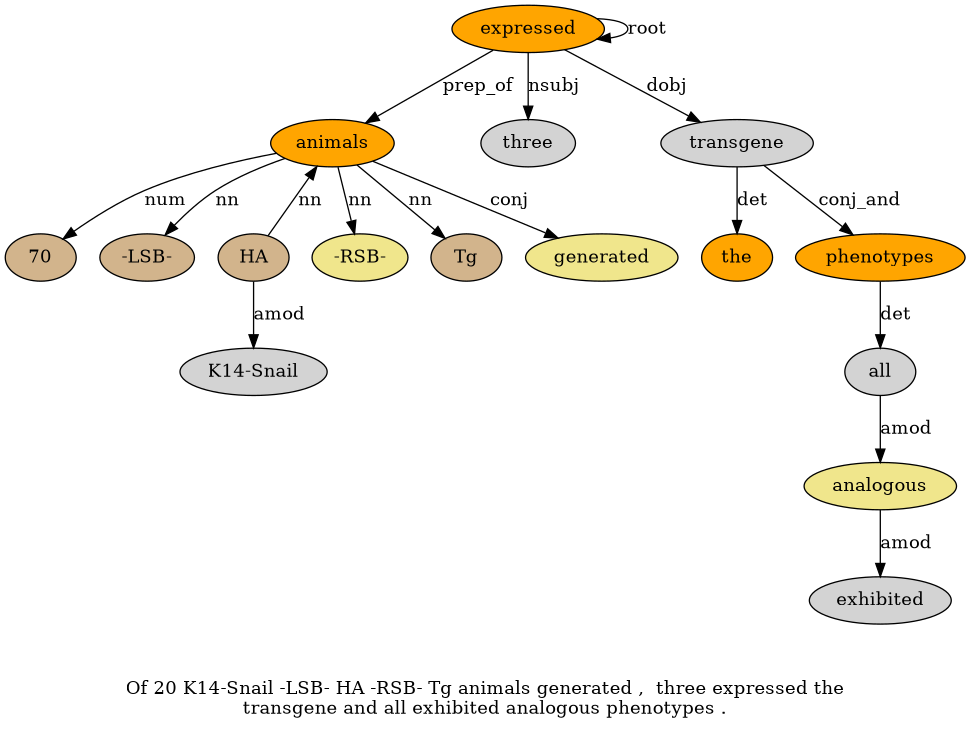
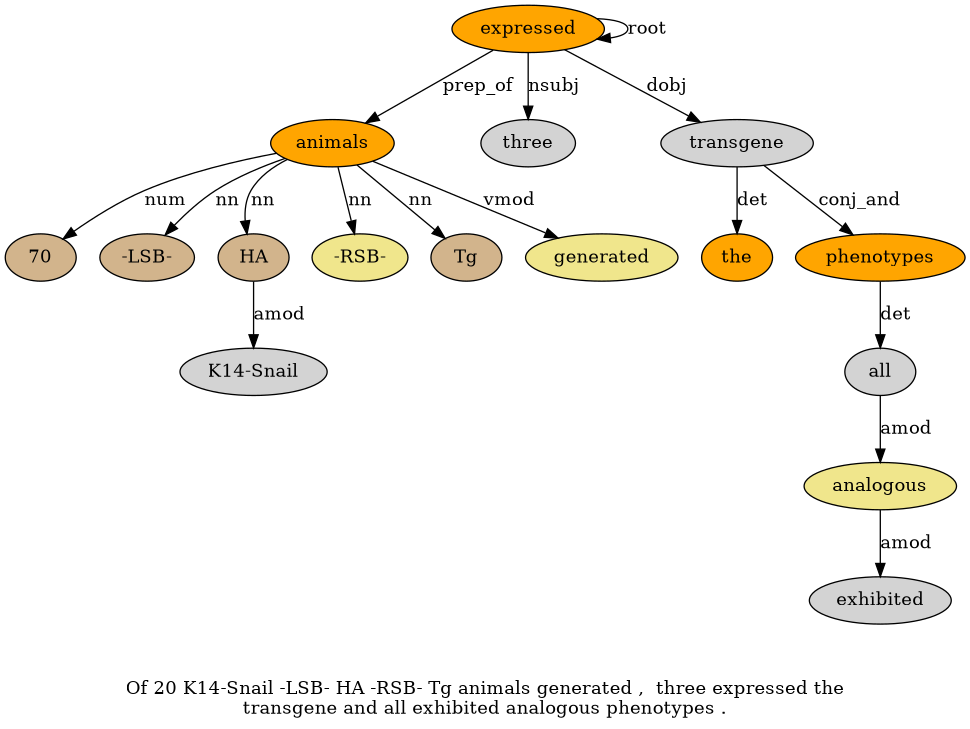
(510, 200) -> (510, 200)
(289, 207) -> (256, 184)
